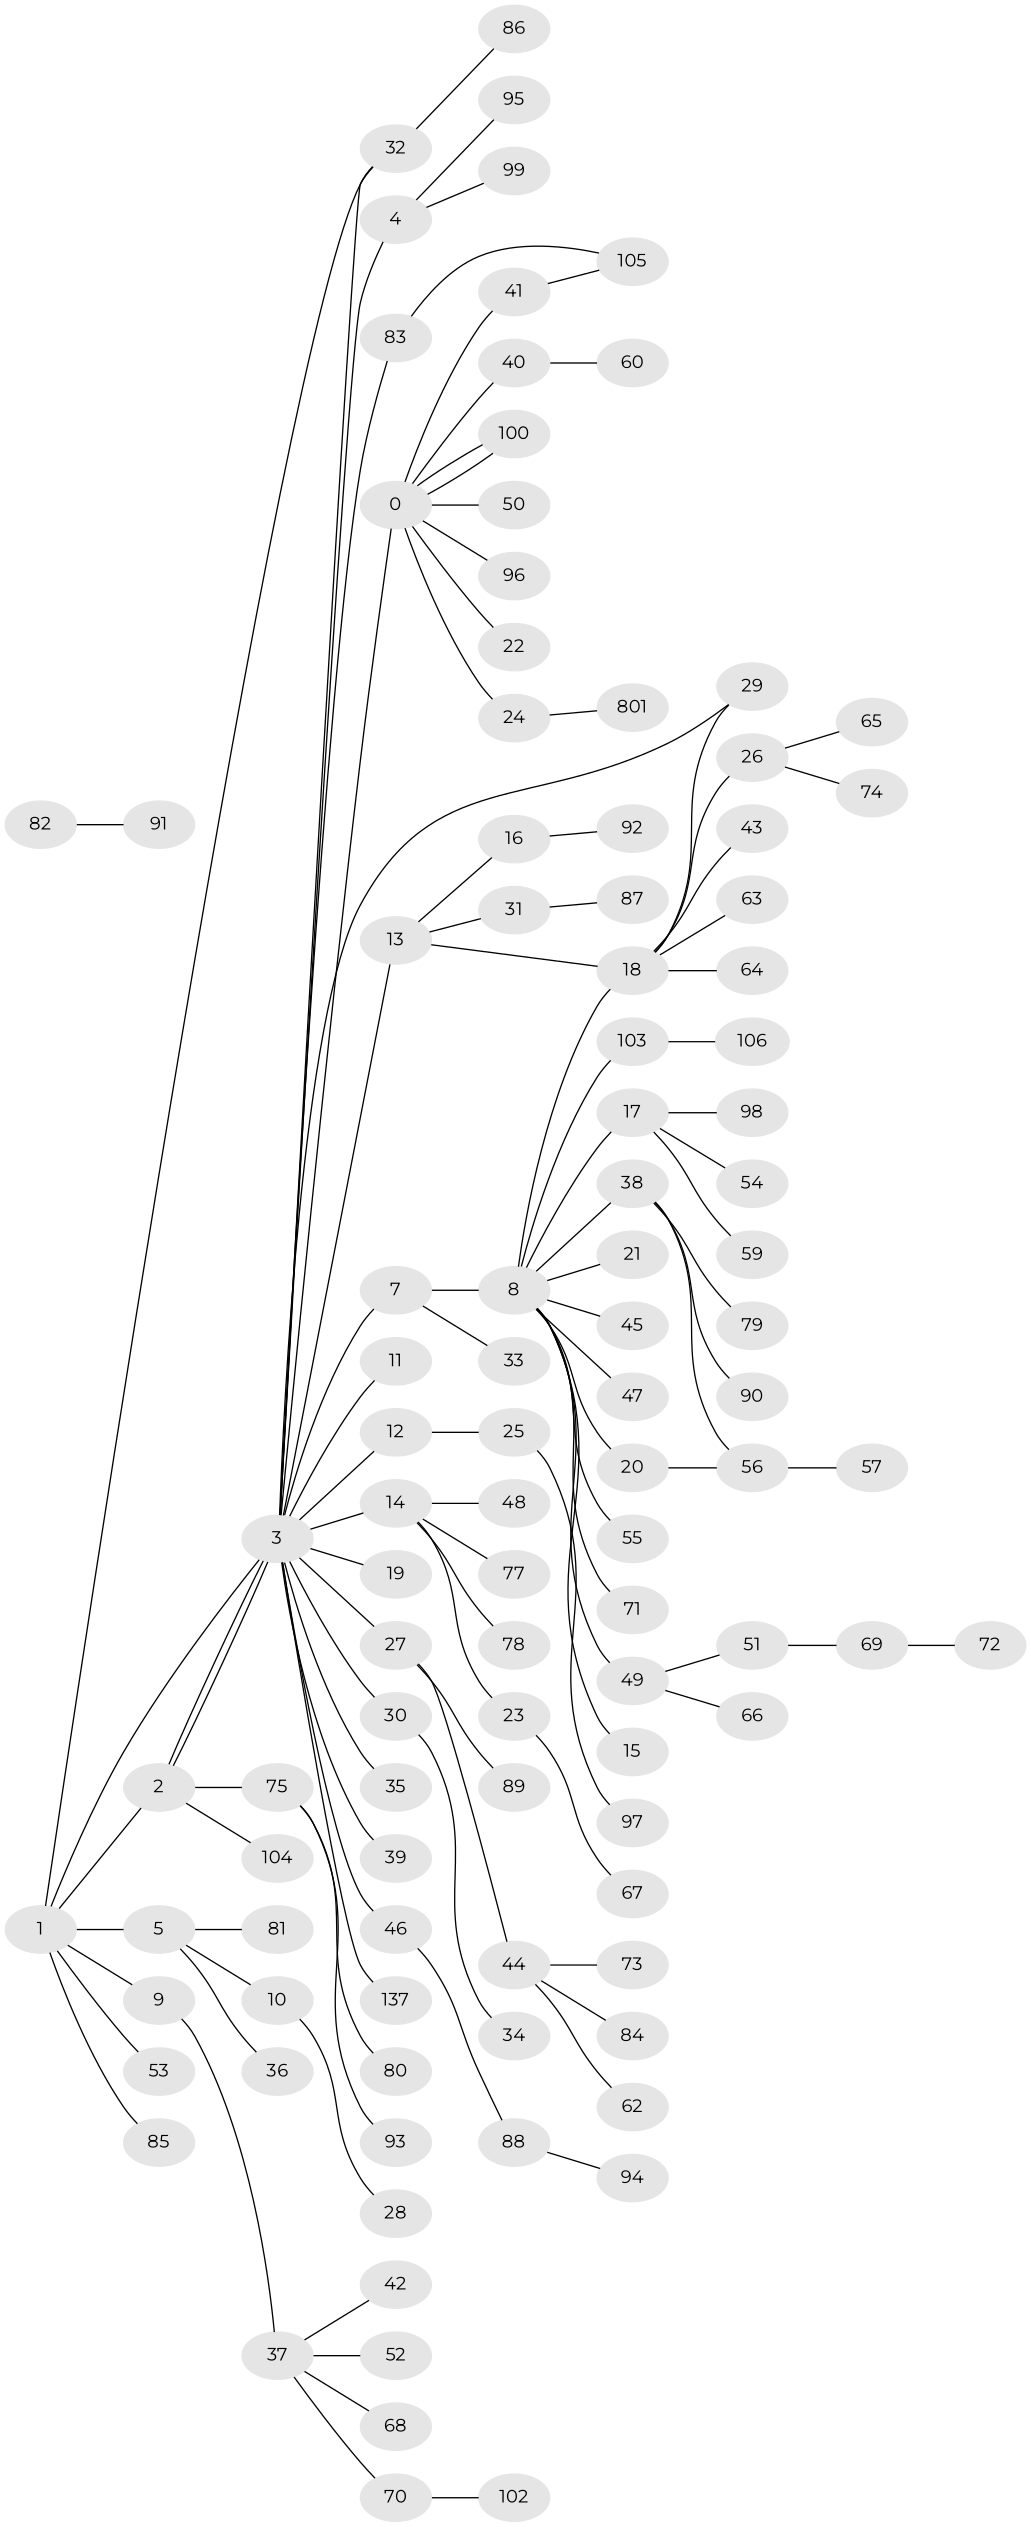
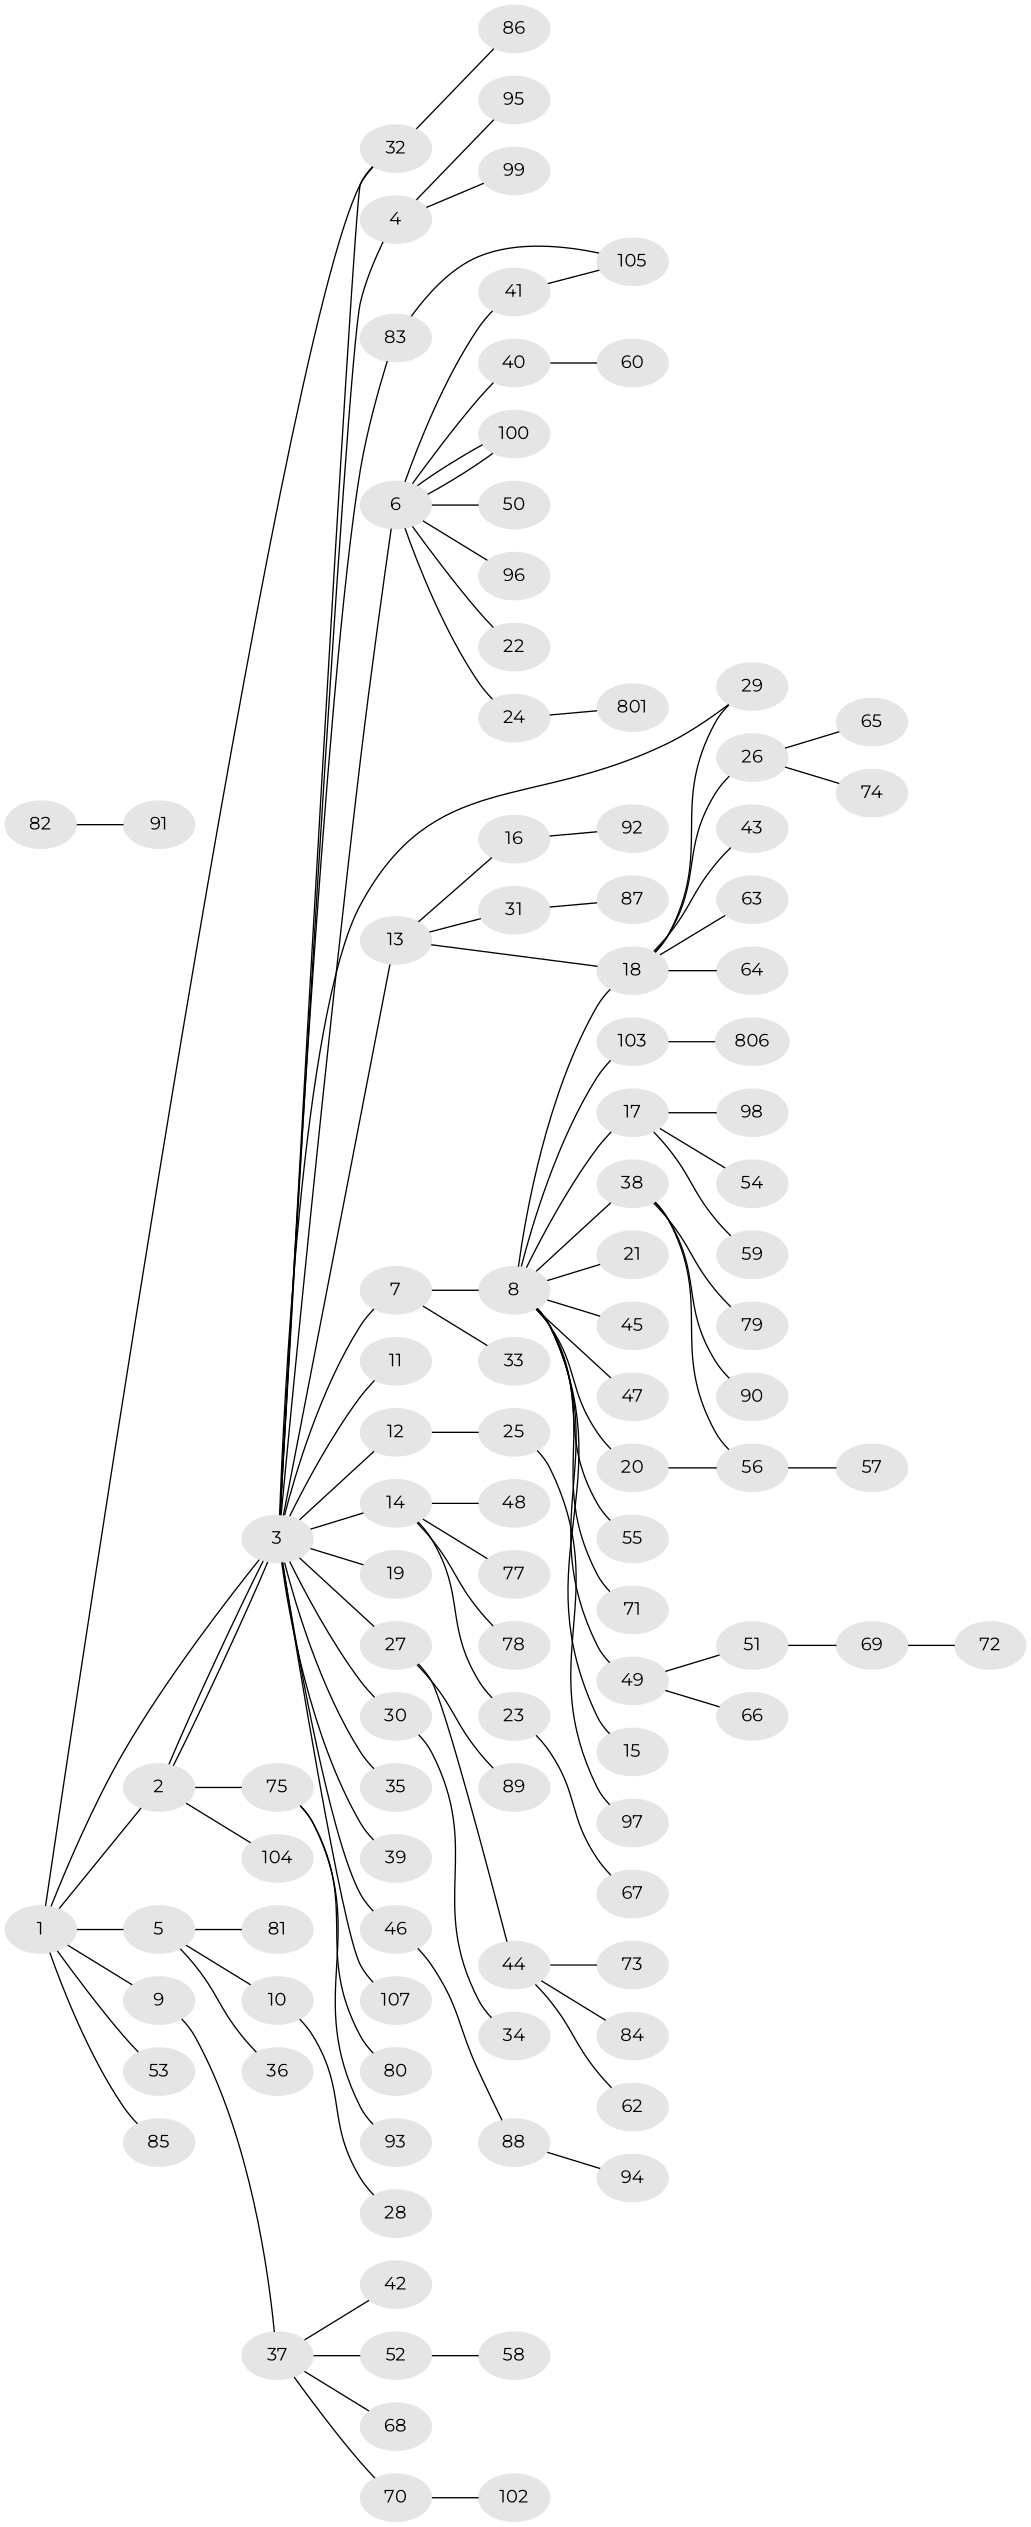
(396, 505) -> (396, 505)
(752, 1042) -> (752, 1042)
(396, 2001) -> (396, 2001)
none -> (514, 2356)
